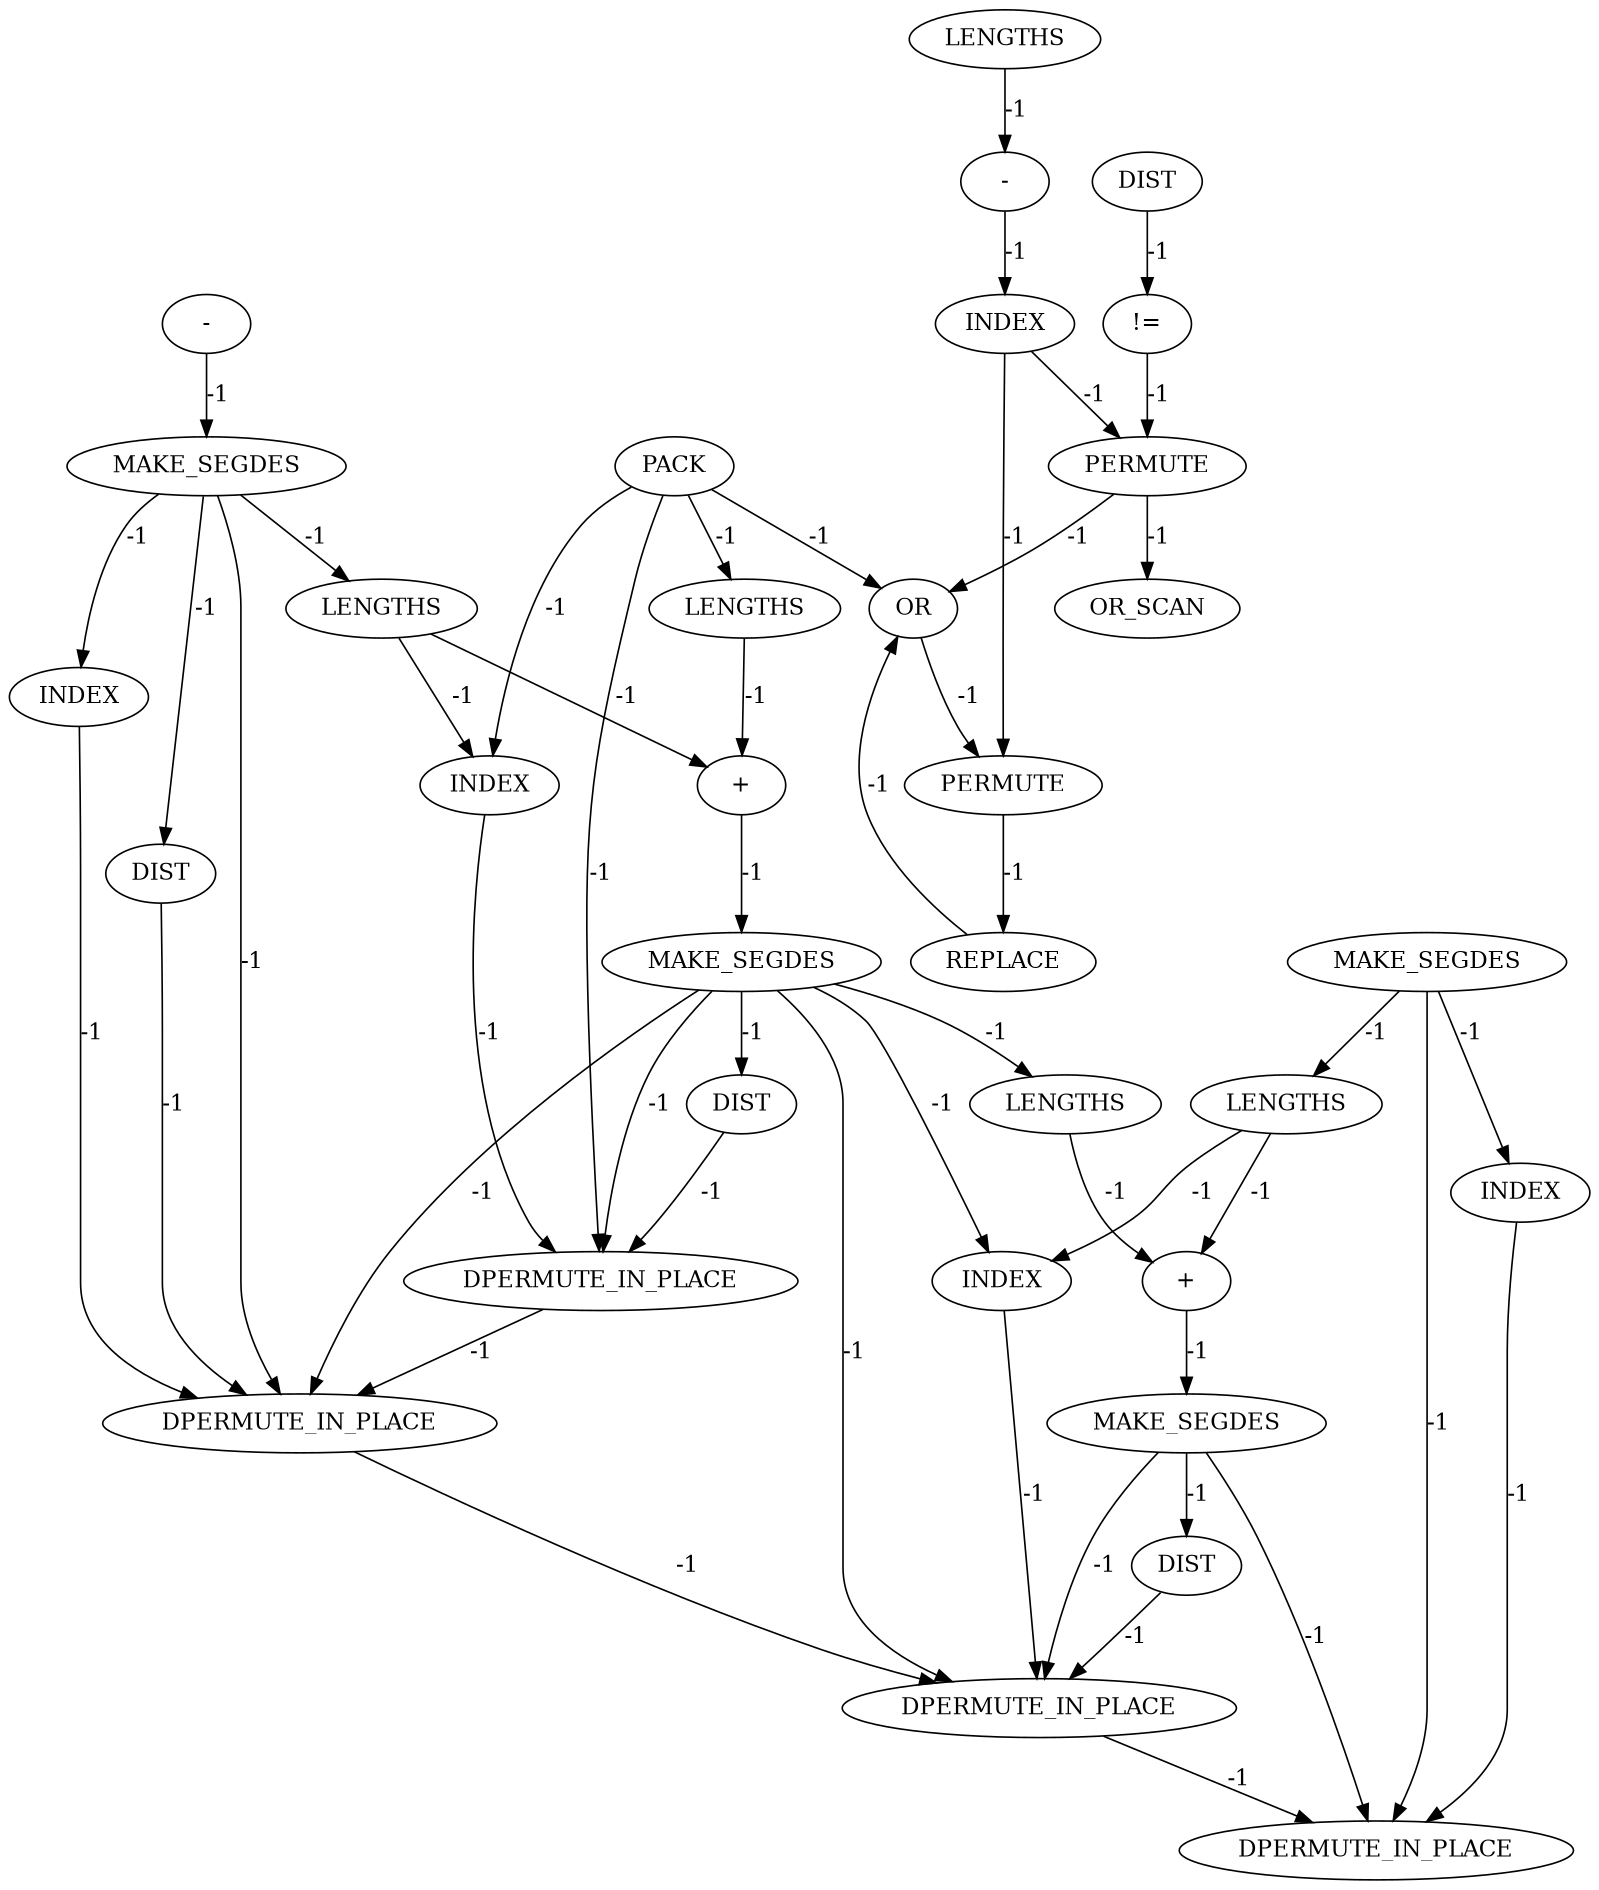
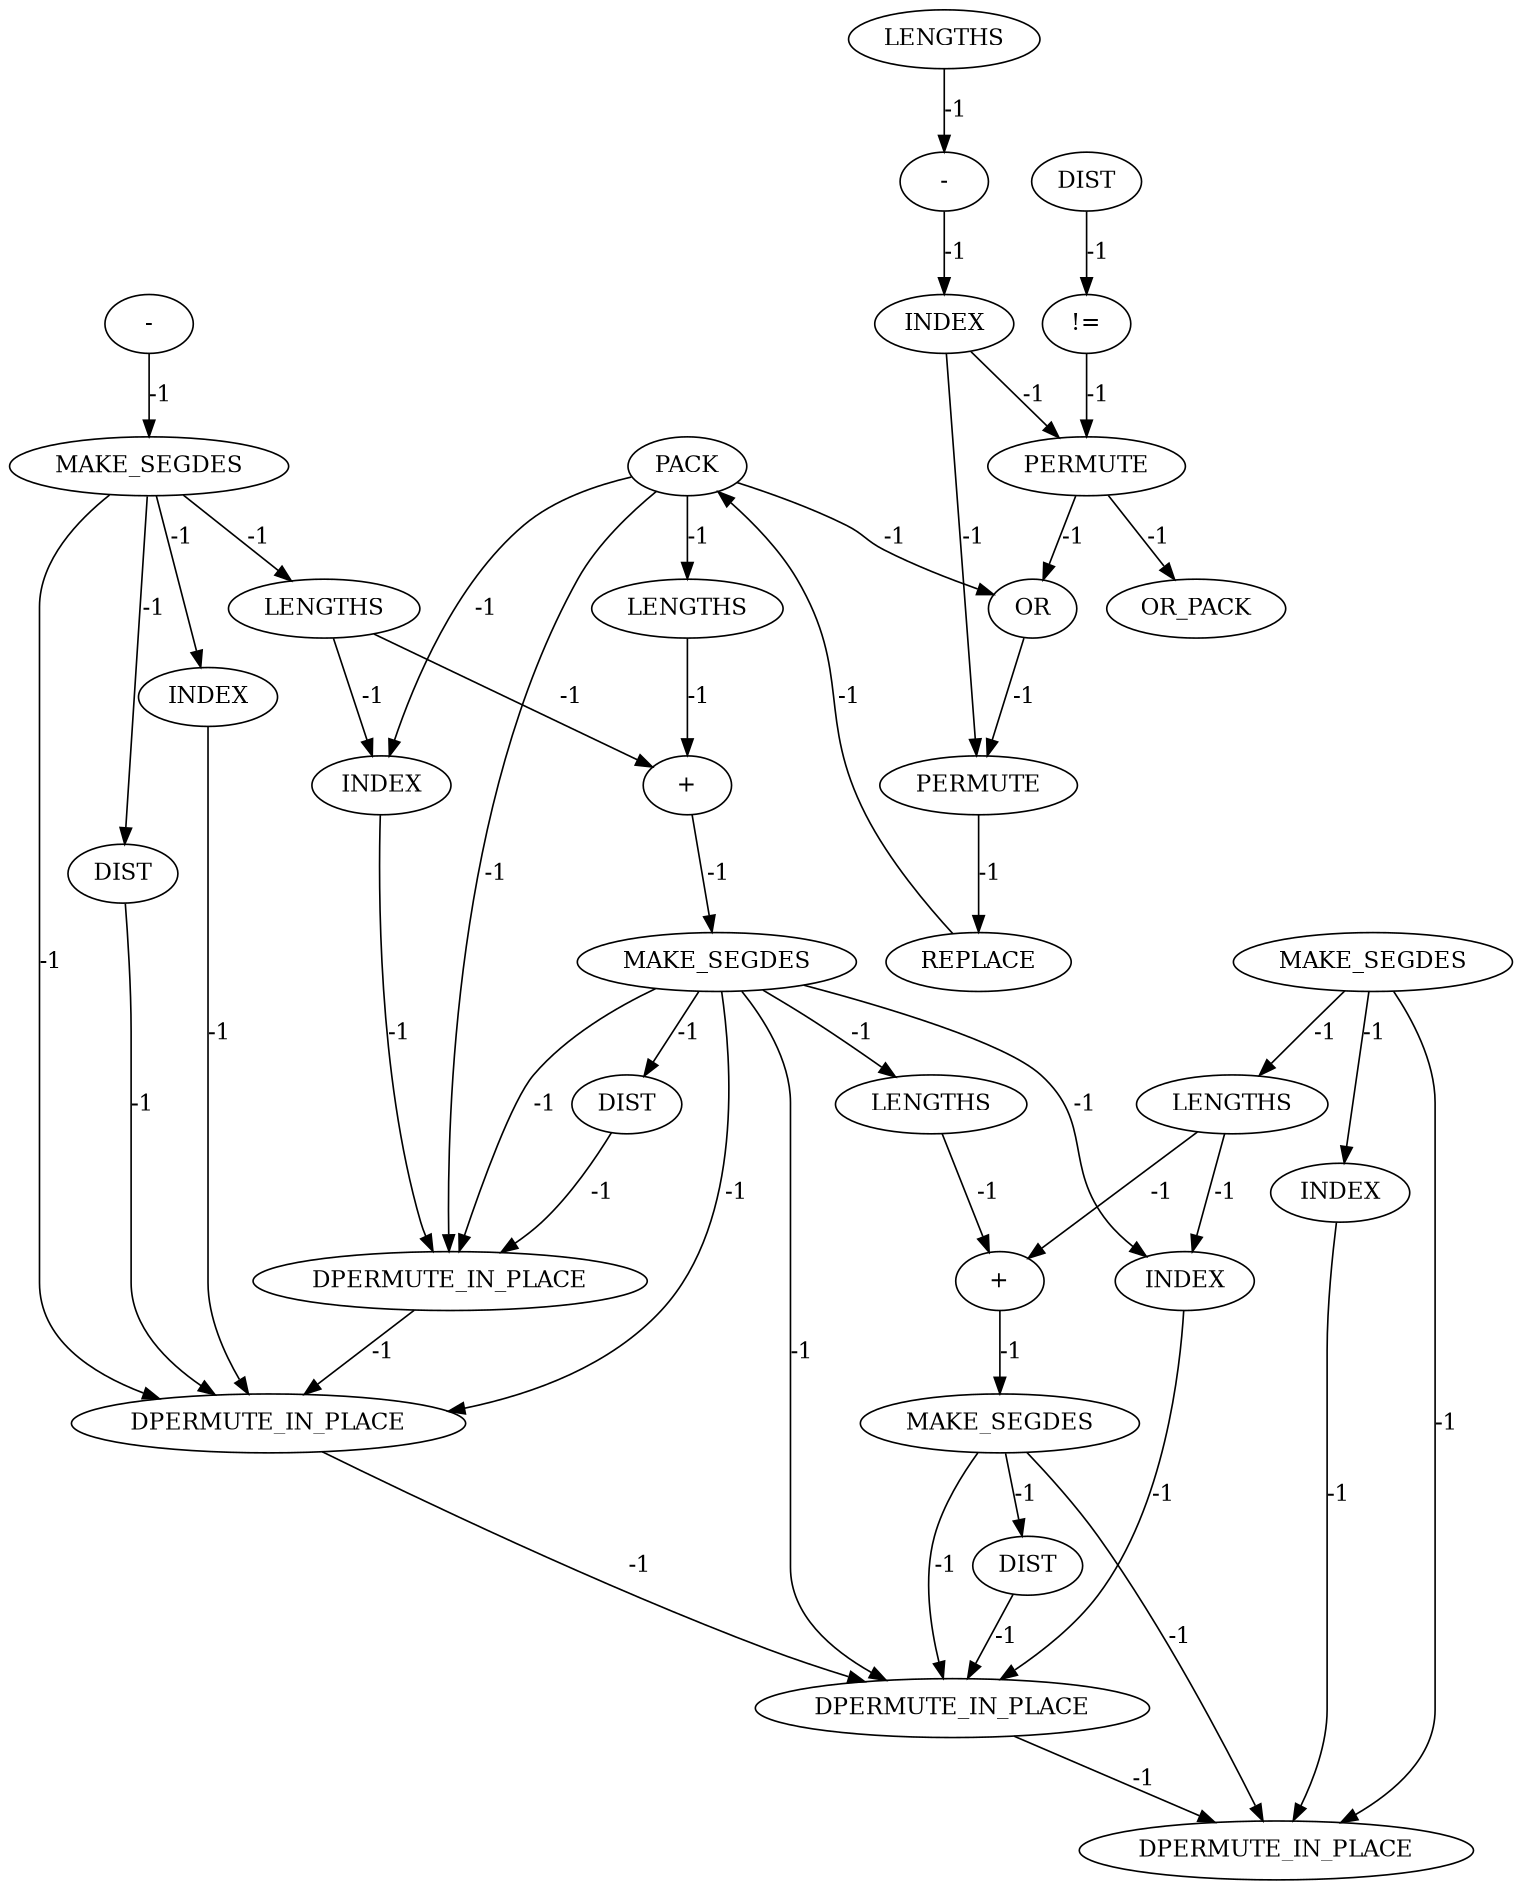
(1147, 609) -> (1196, 609)
(866, 809) -> (836, 719)
